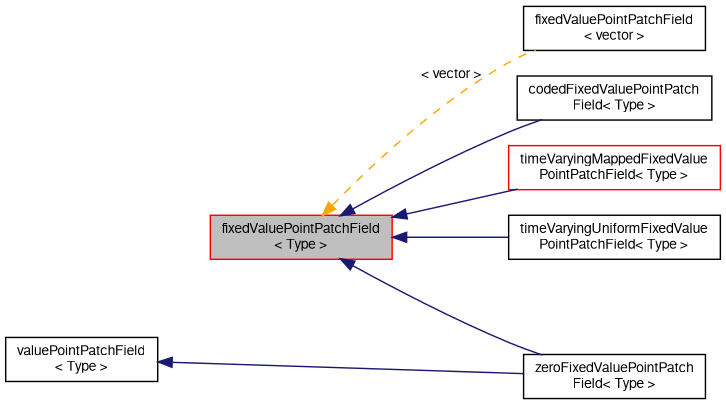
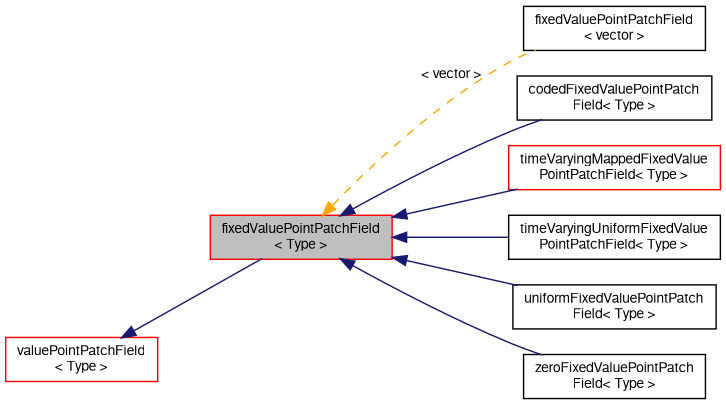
none -> (615, 307)
(82, 359) -> (82, 359)
(348, 368) -> (198, 295)
